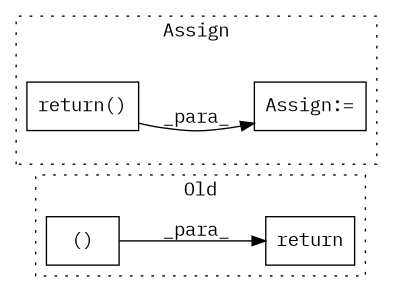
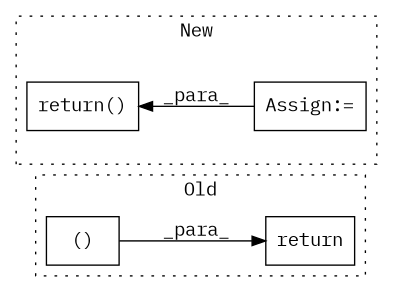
(196, 32) -> (196, 32)
(190, 131) -> (203, 106)
